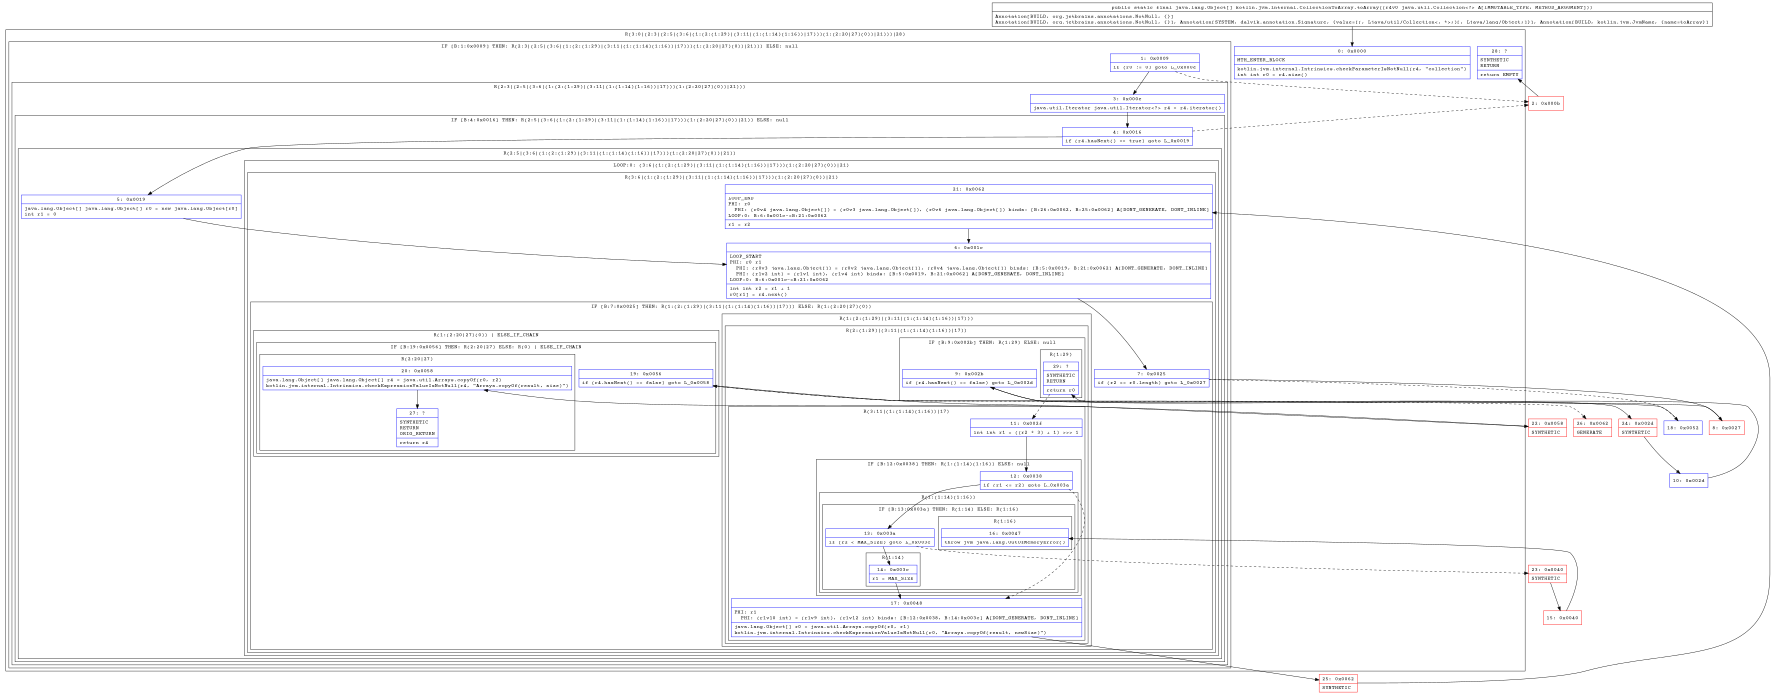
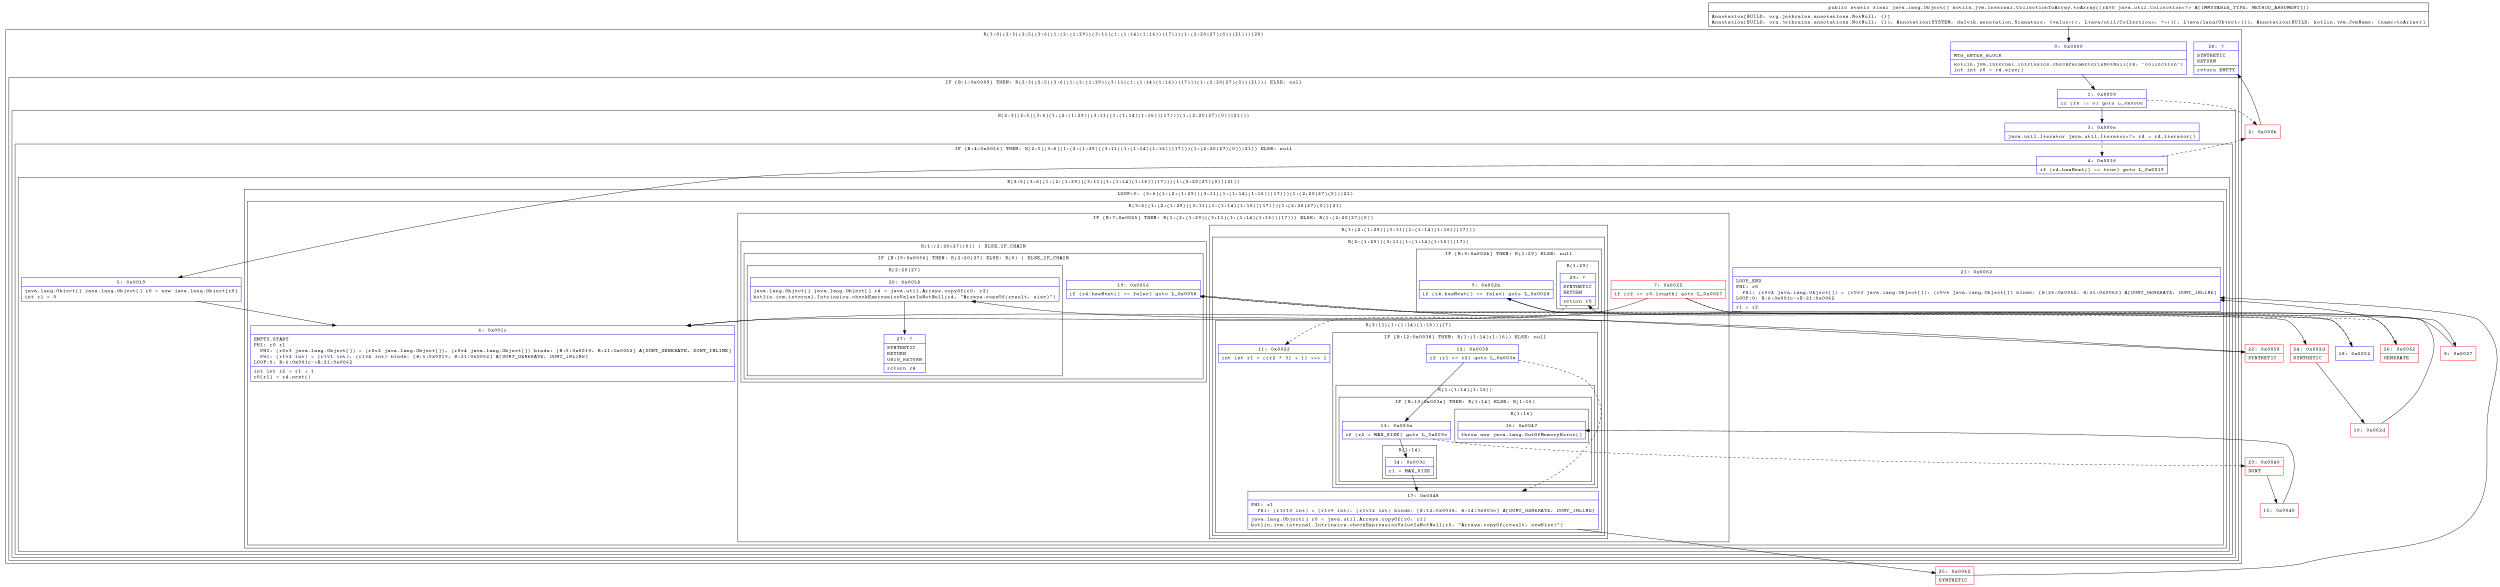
none -> (2087, 81)
(1127, 118) -> (2102, 146)
(746, 256) -> (271, 339)
none -> (2317, 308)
(1115, 328) -> (1170, 319)
(1152, 378) -> (1668, 289)
(1026, 452) -> none
(1689, 481) -> (2370, 430)
(1005, 542) -> (1522, 434)
(1546, 578) -> (2255, 471)
